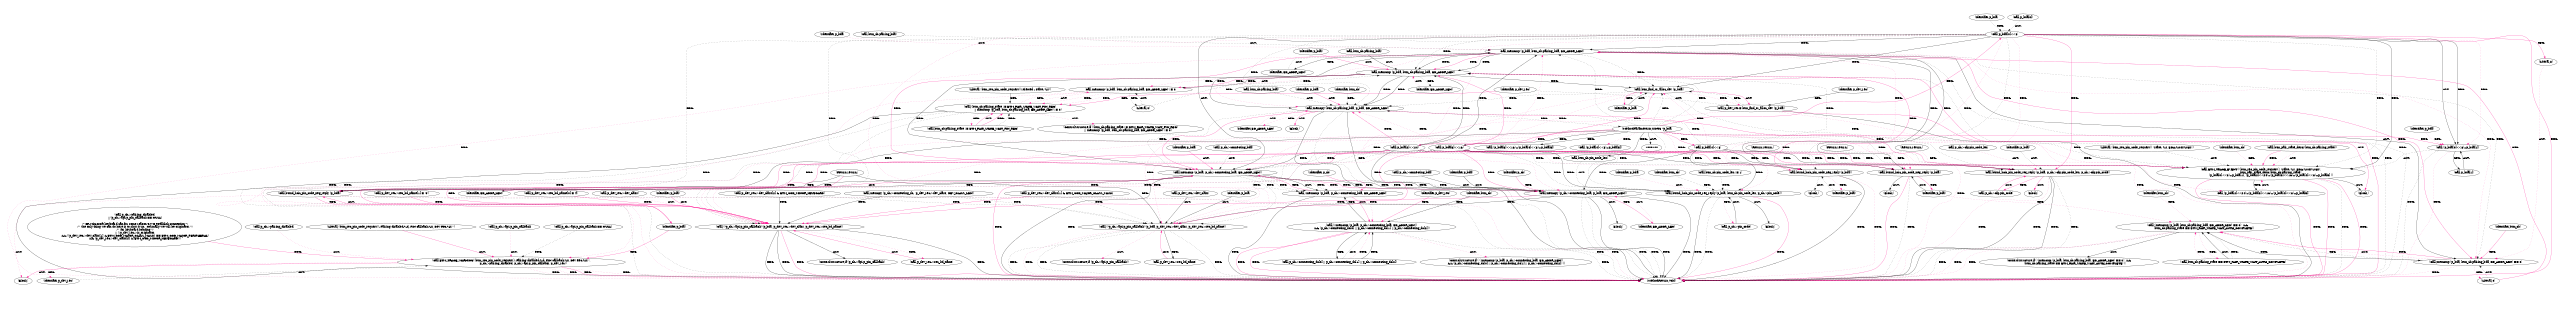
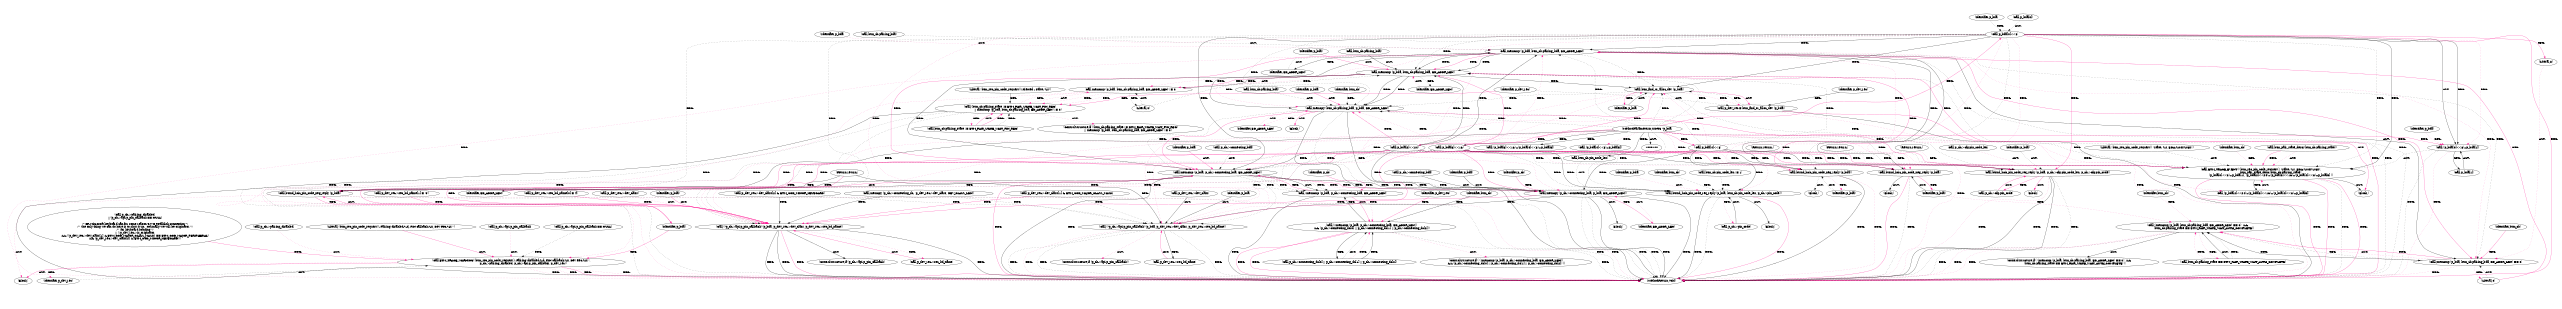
(1205, 98) -> (1205, 98)
(1666, 108) -> (1666, 108)
(1499, 117) -> (1499, 120)
